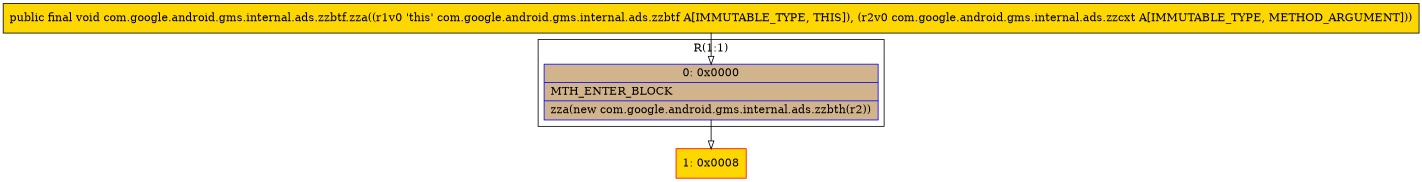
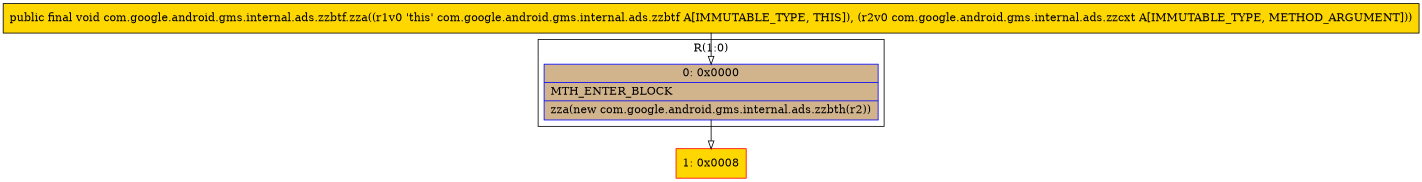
(711, 49) -> (711, 49)
